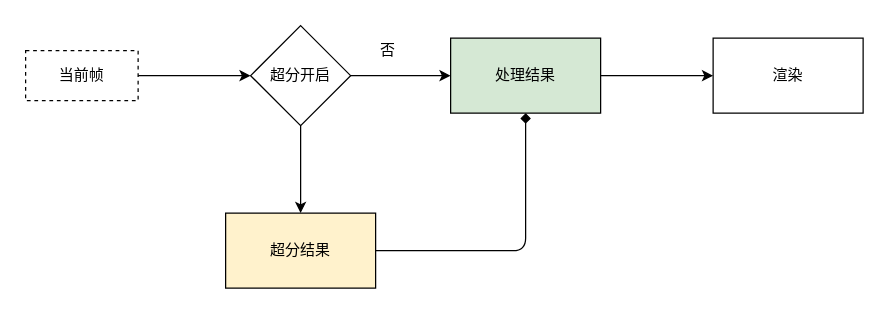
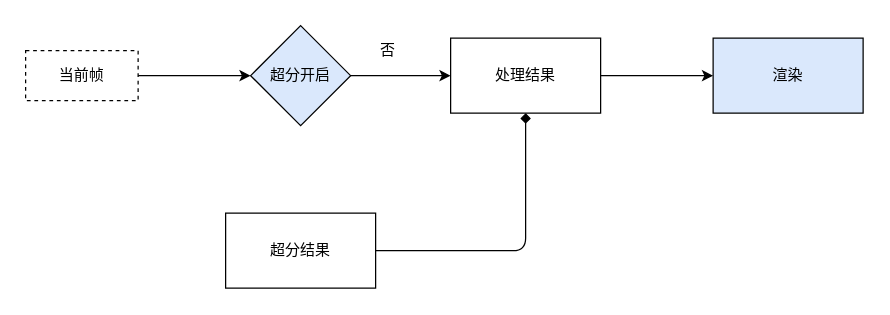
(301, 76) -> (301, 76)
(526, 76) -> (526, 76)
(788, 76) -> (788, 76)
(301, 165) -> none
(301, 251) -> (301, 251)
